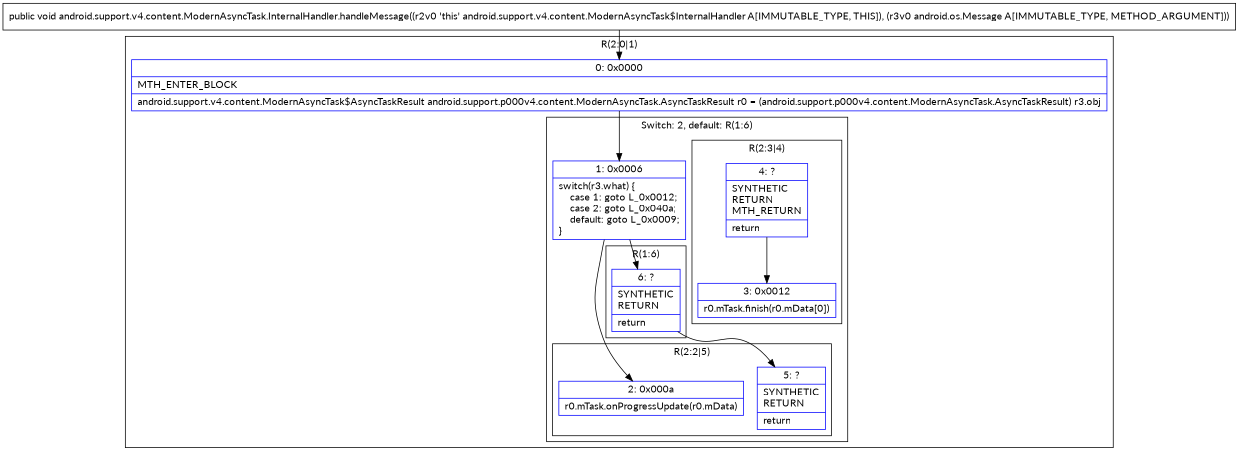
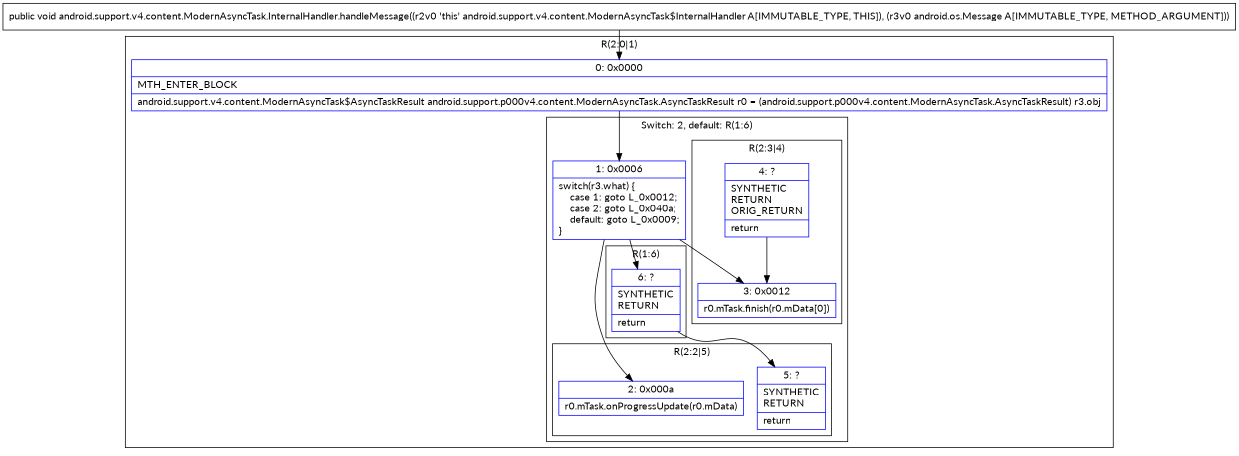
(767, 211) -> (767, 211)
none -> (709, 259)
